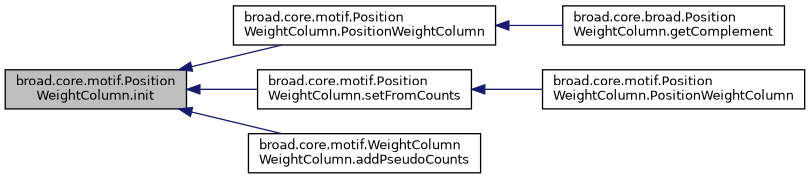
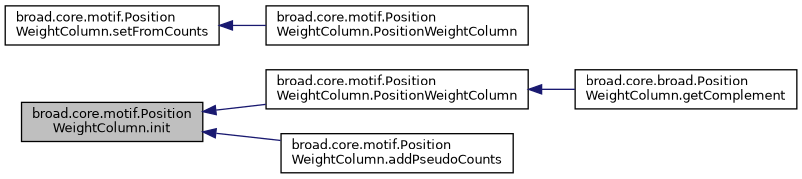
(229, 89) -> none
(365, 153) -> (397, 153)
